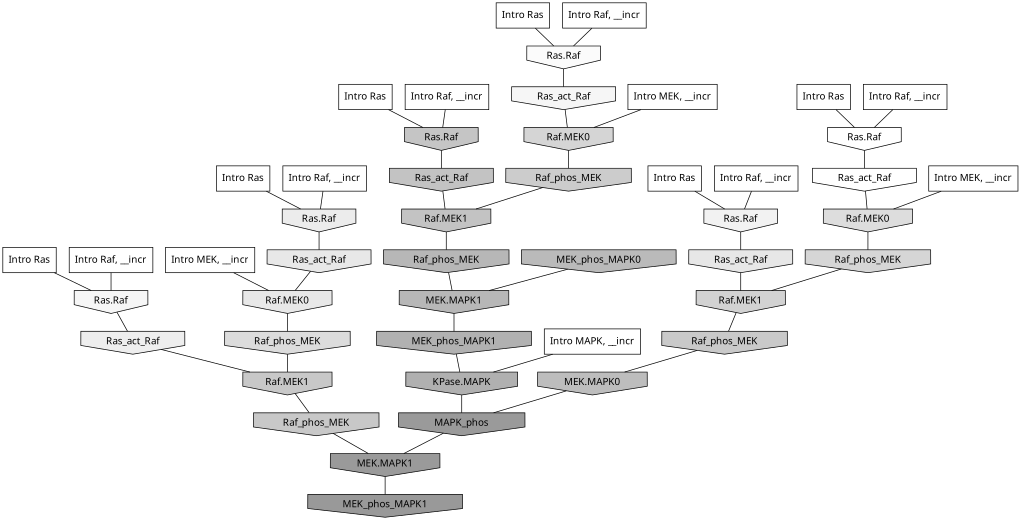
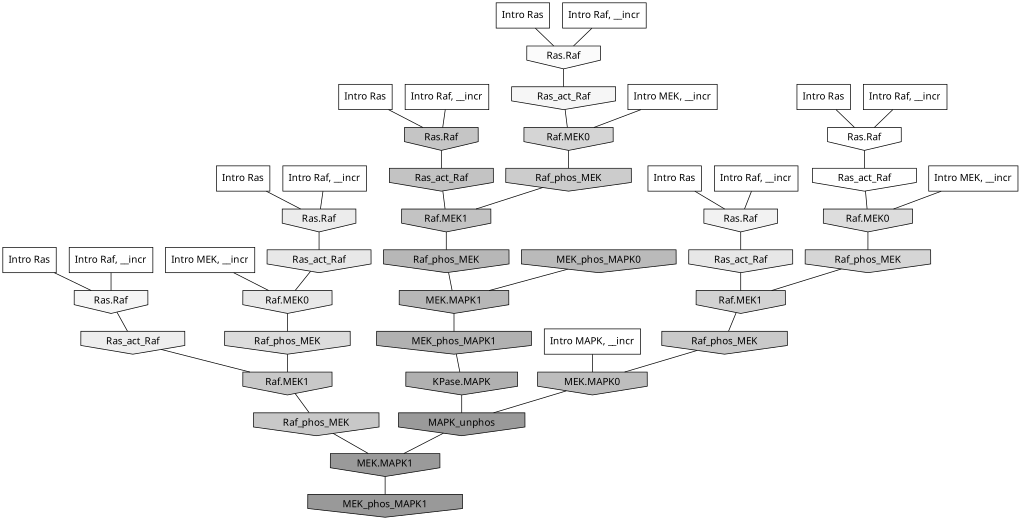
(523, 363) -> (592, 363)
(462, 423) -> (462, 423)
